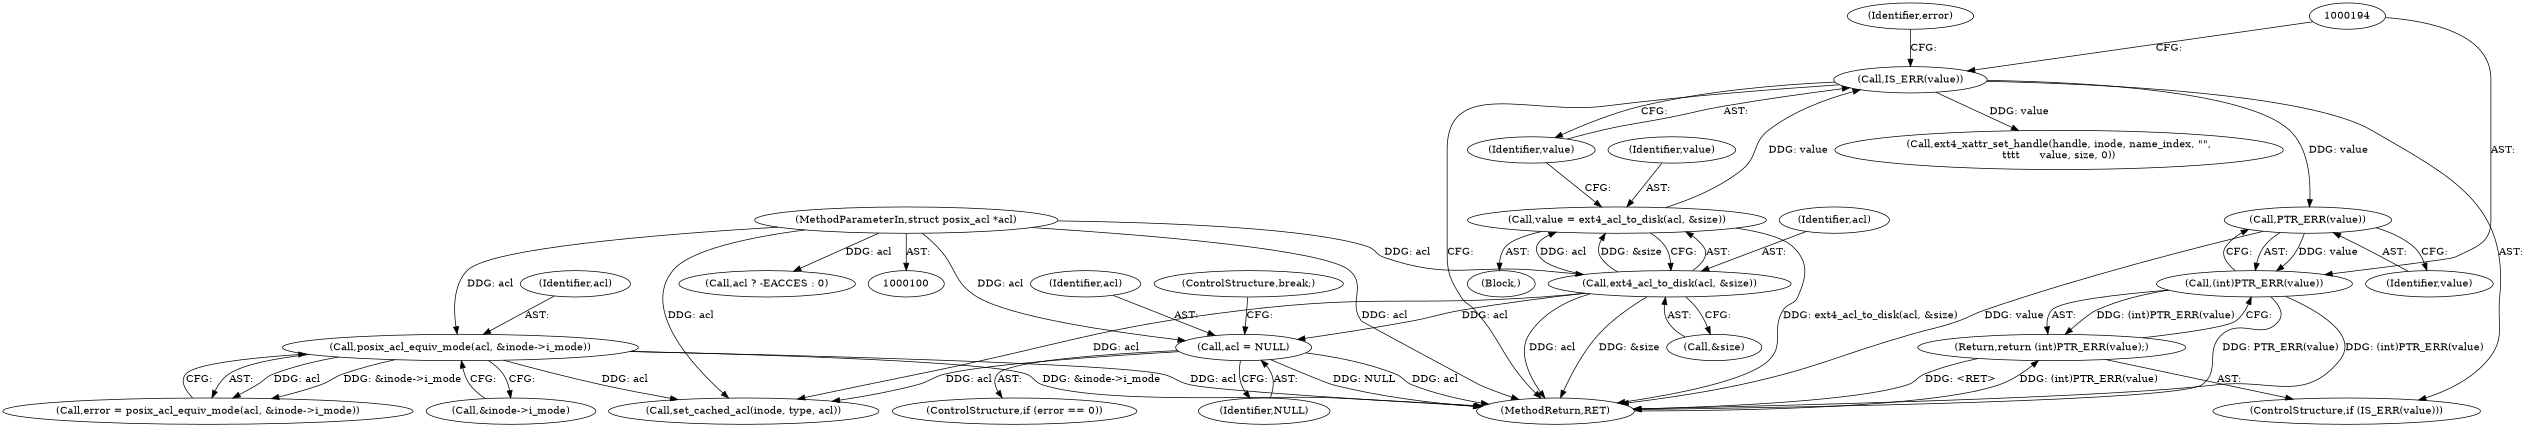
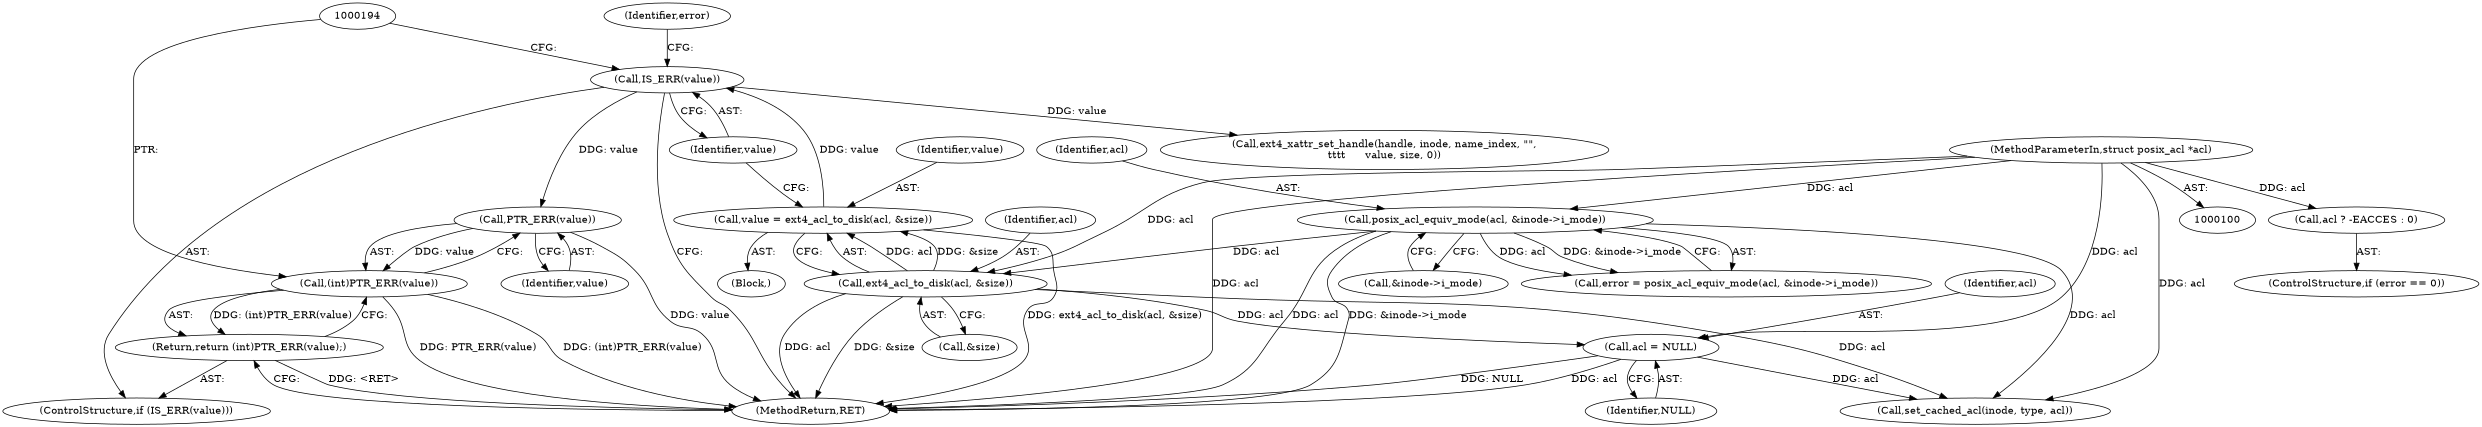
(2505, 150) -> (148, 150)
none -> (1193, 251)
(1249, 284) -> none
(1077, 357) -> (2357, 248)
(2089, 379) -> (288, 379)
